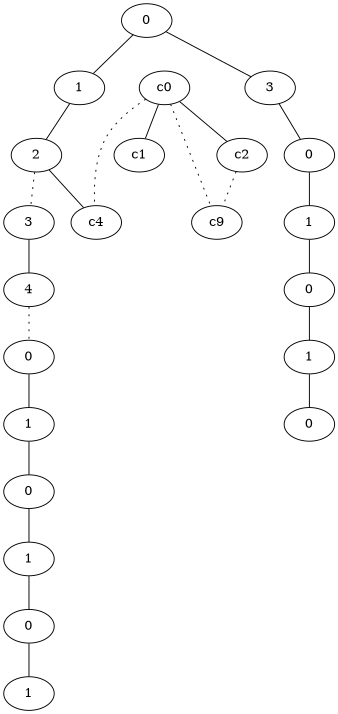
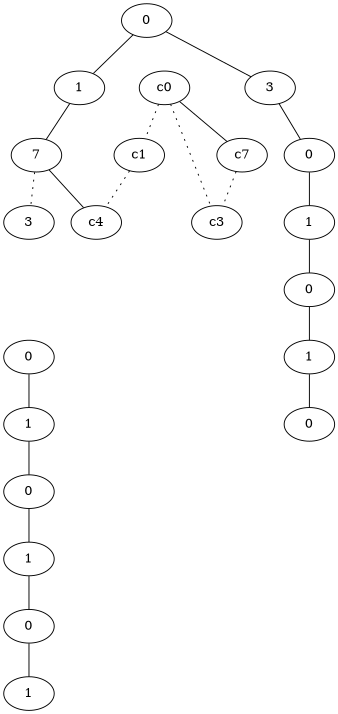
(152, 121) -> (152, 121)
(103, 144) -> (118, 189)
(36, 155) -> (36, 155)
(242, 155) -> (242, 155)
(217, 222) -> (217, 222)
(29, 290) -> none
